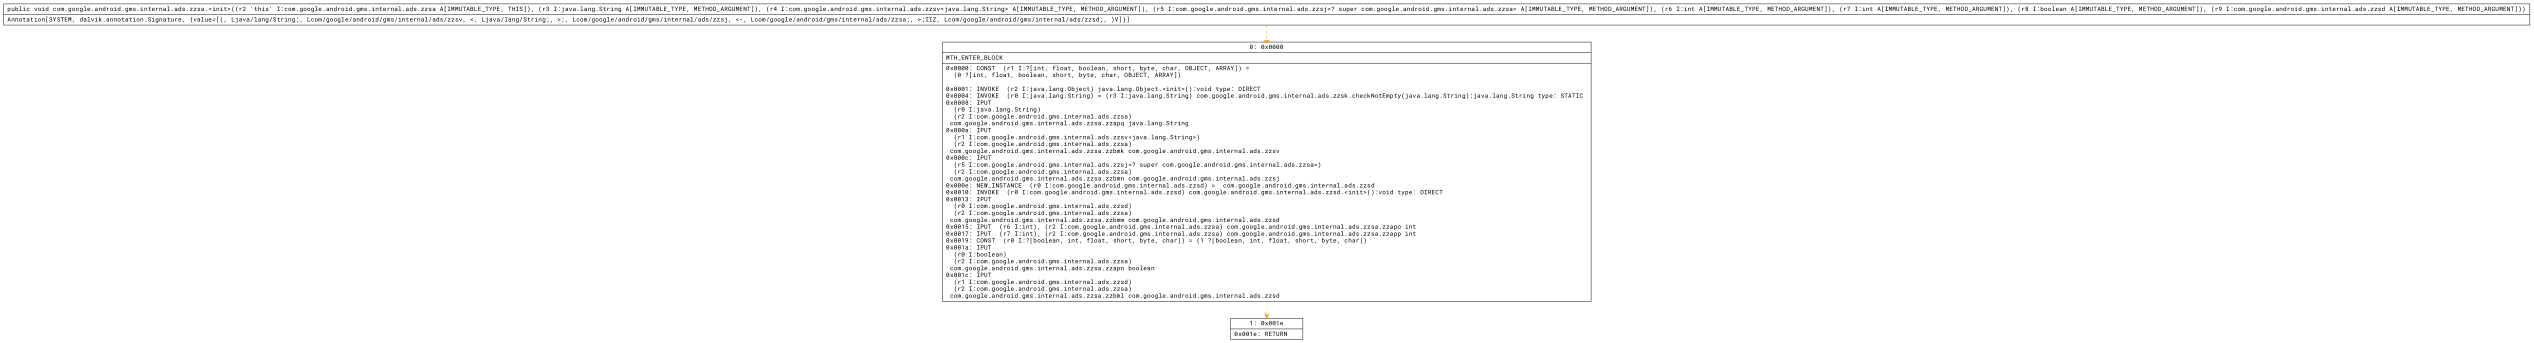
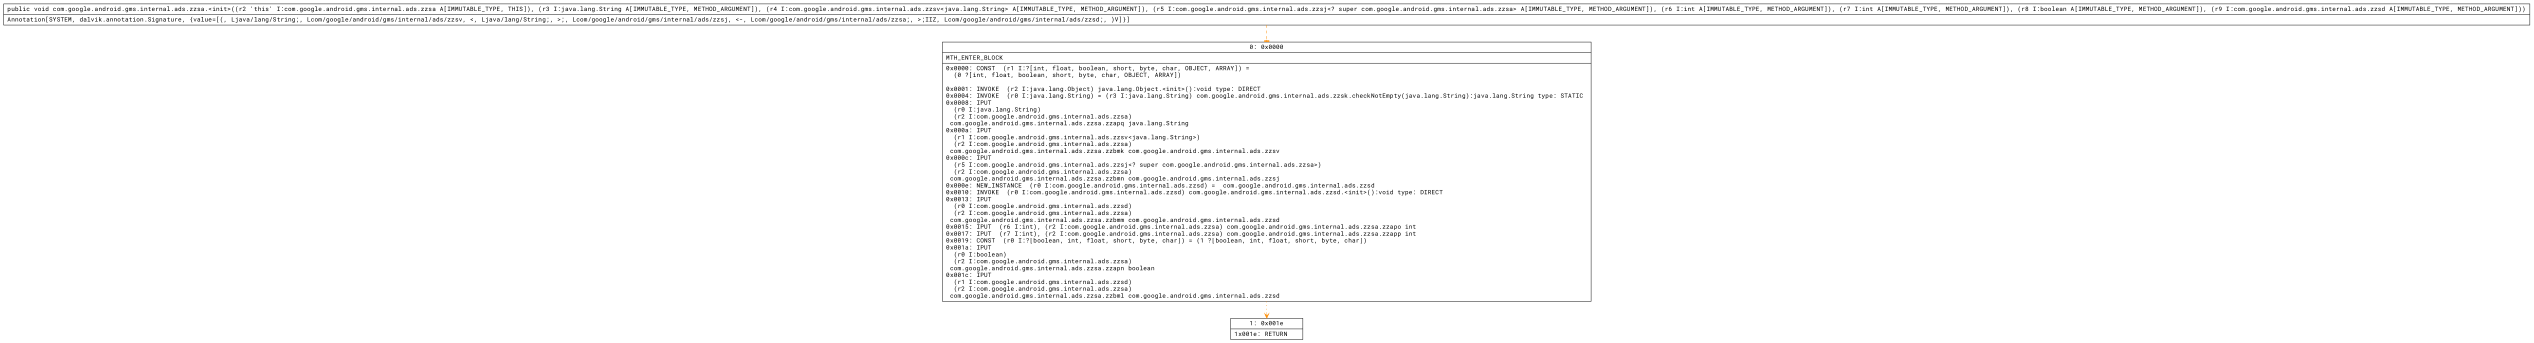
(1267, 334) -> (1267, 334)
